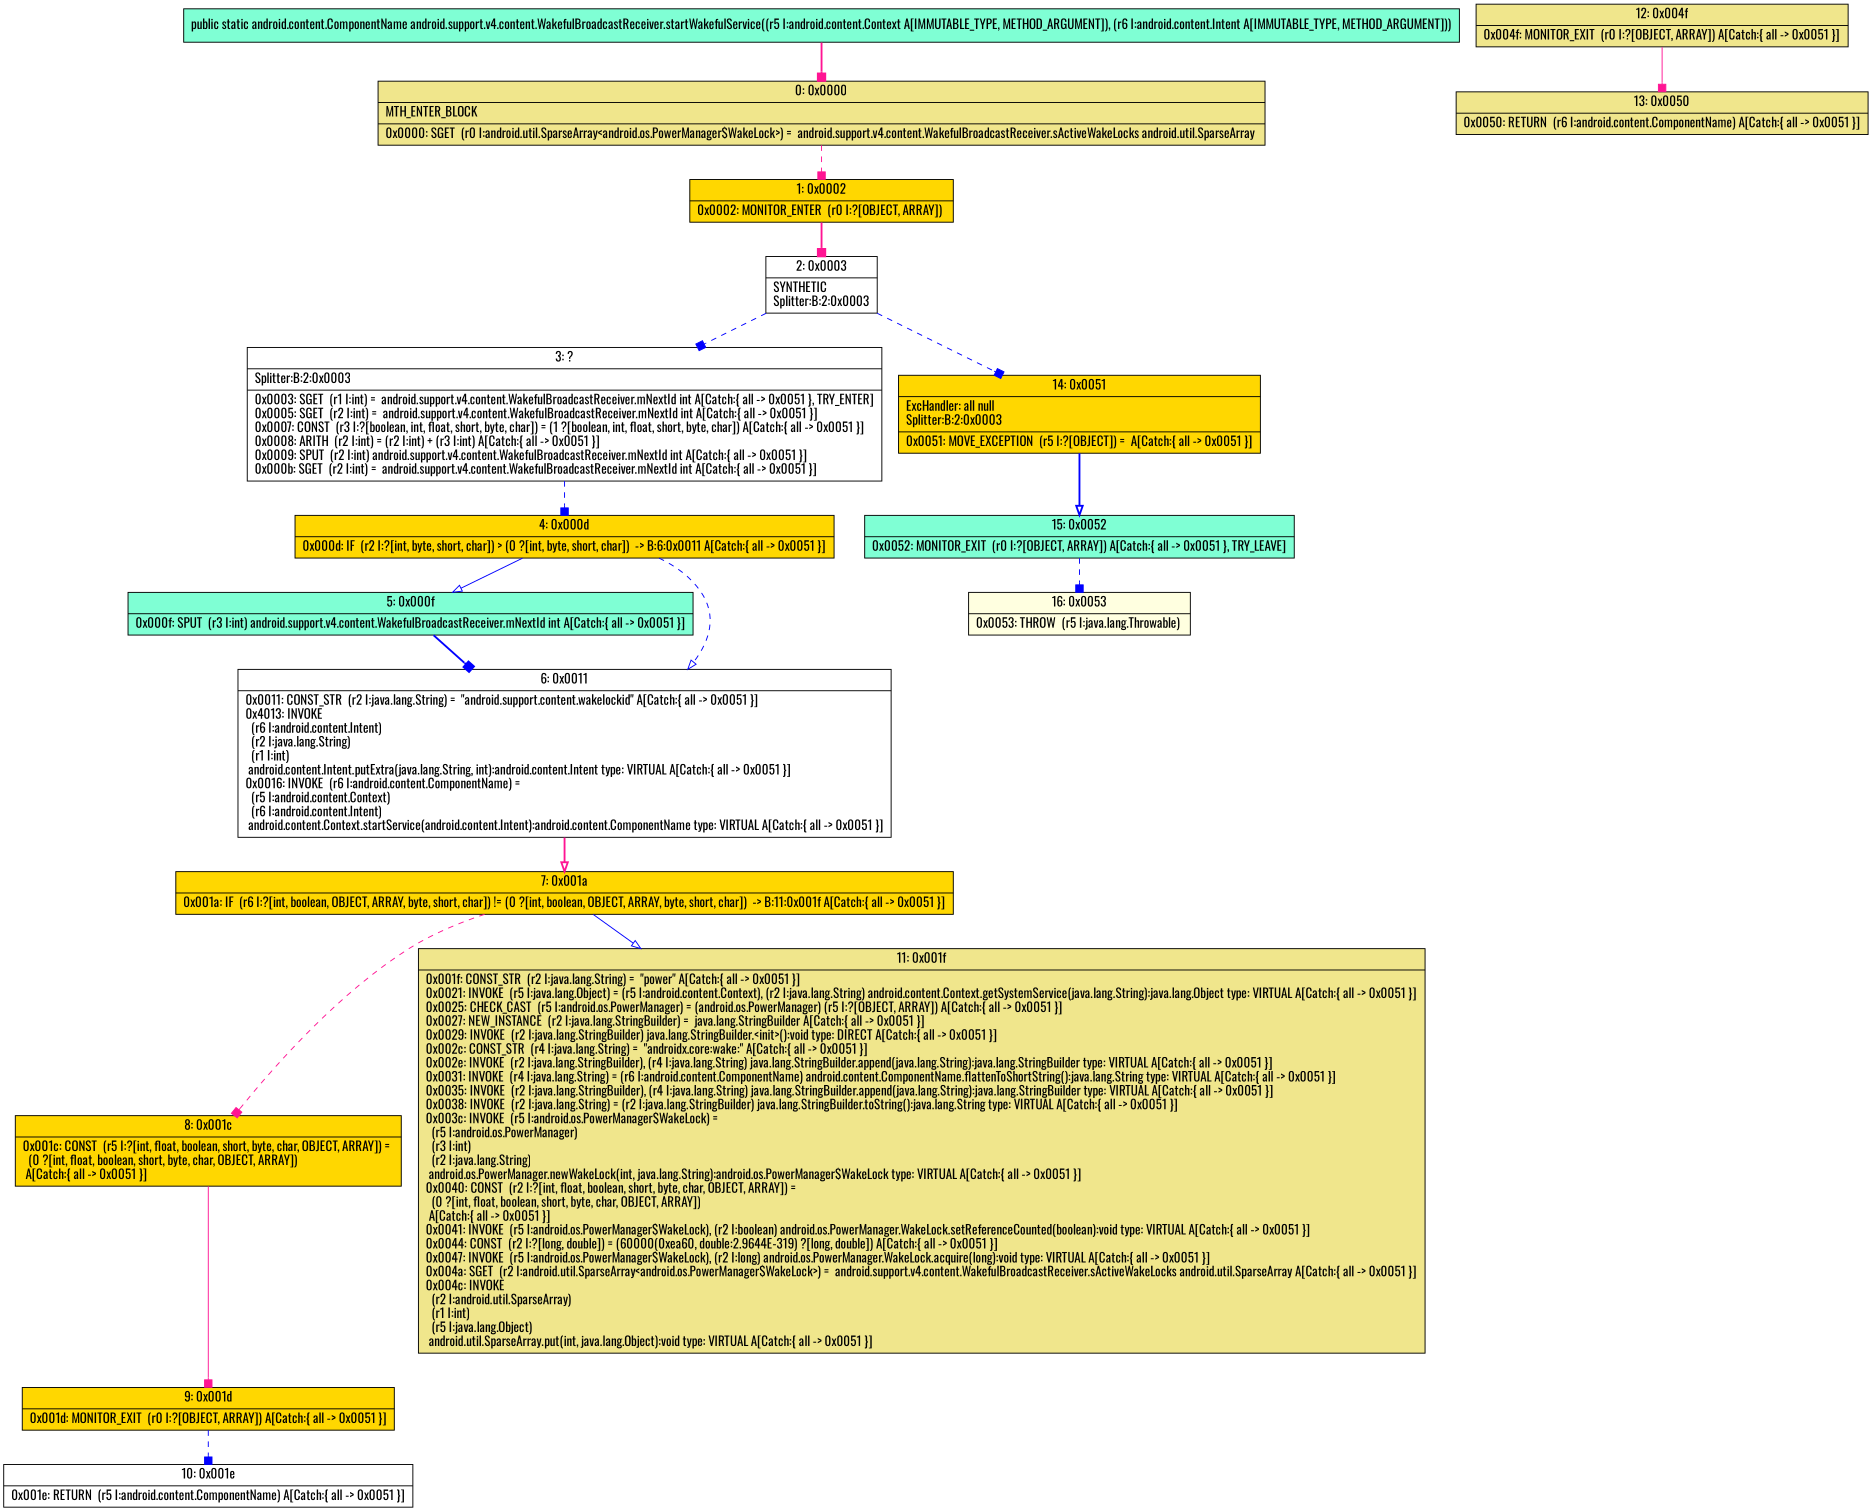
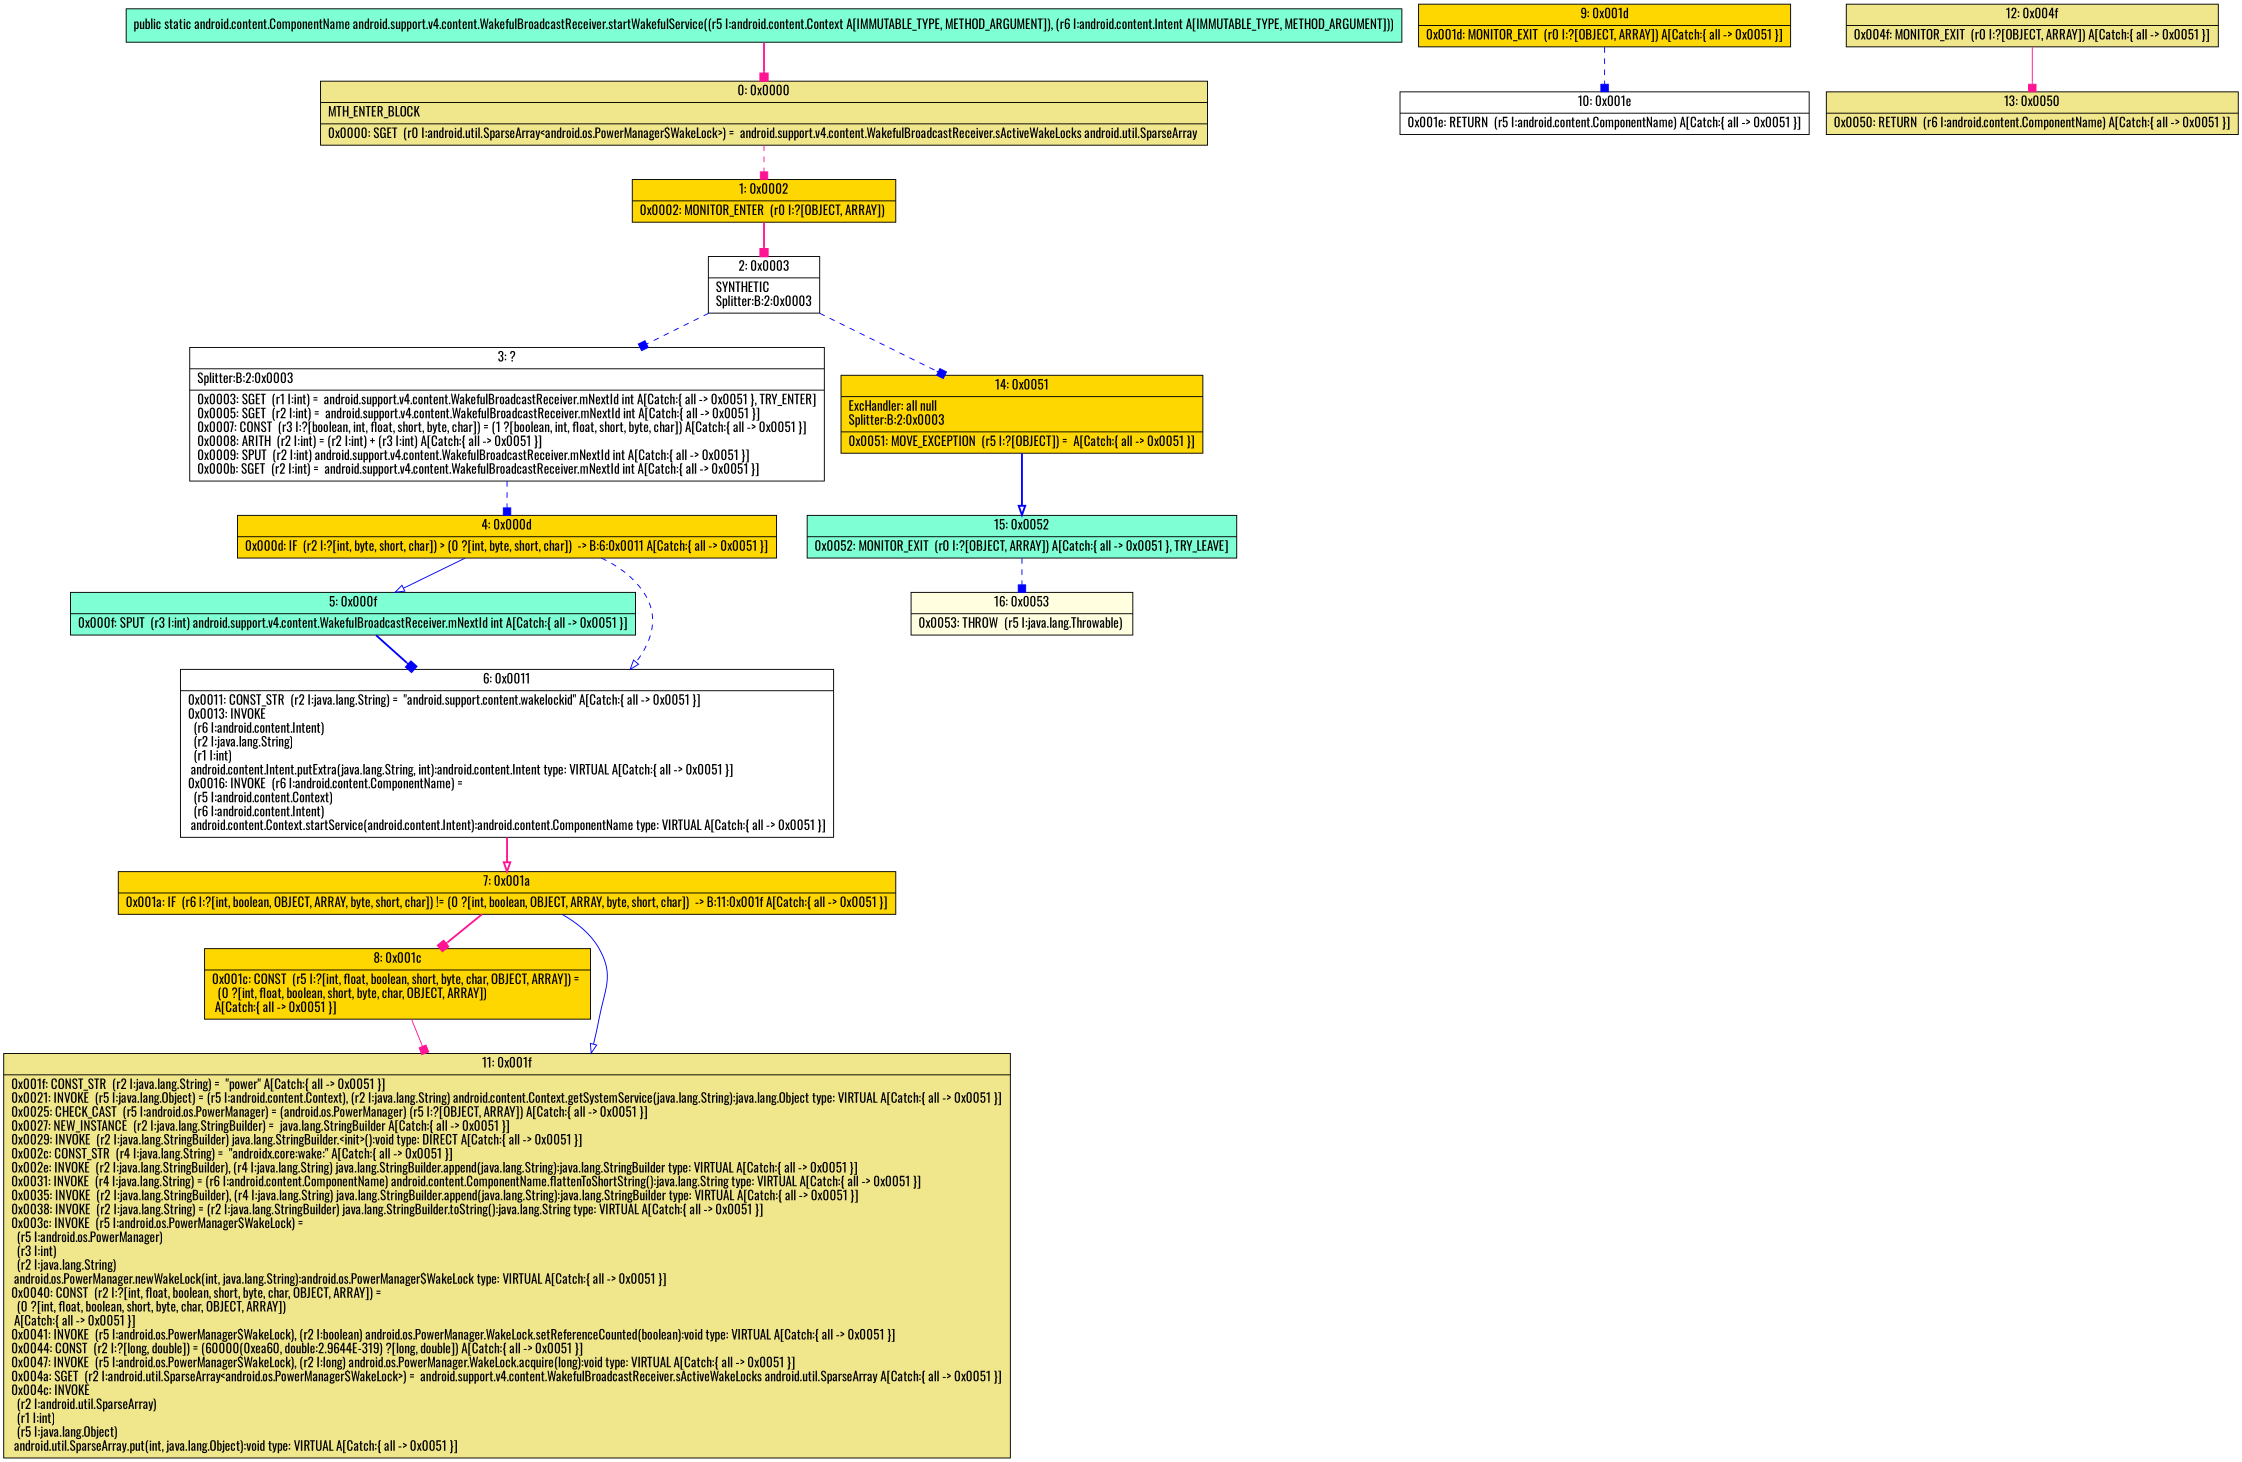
(287, 715) -> (230, 715)
(349, 994) -> (465, 928)
(208, 1282) -> (417, 1032)
